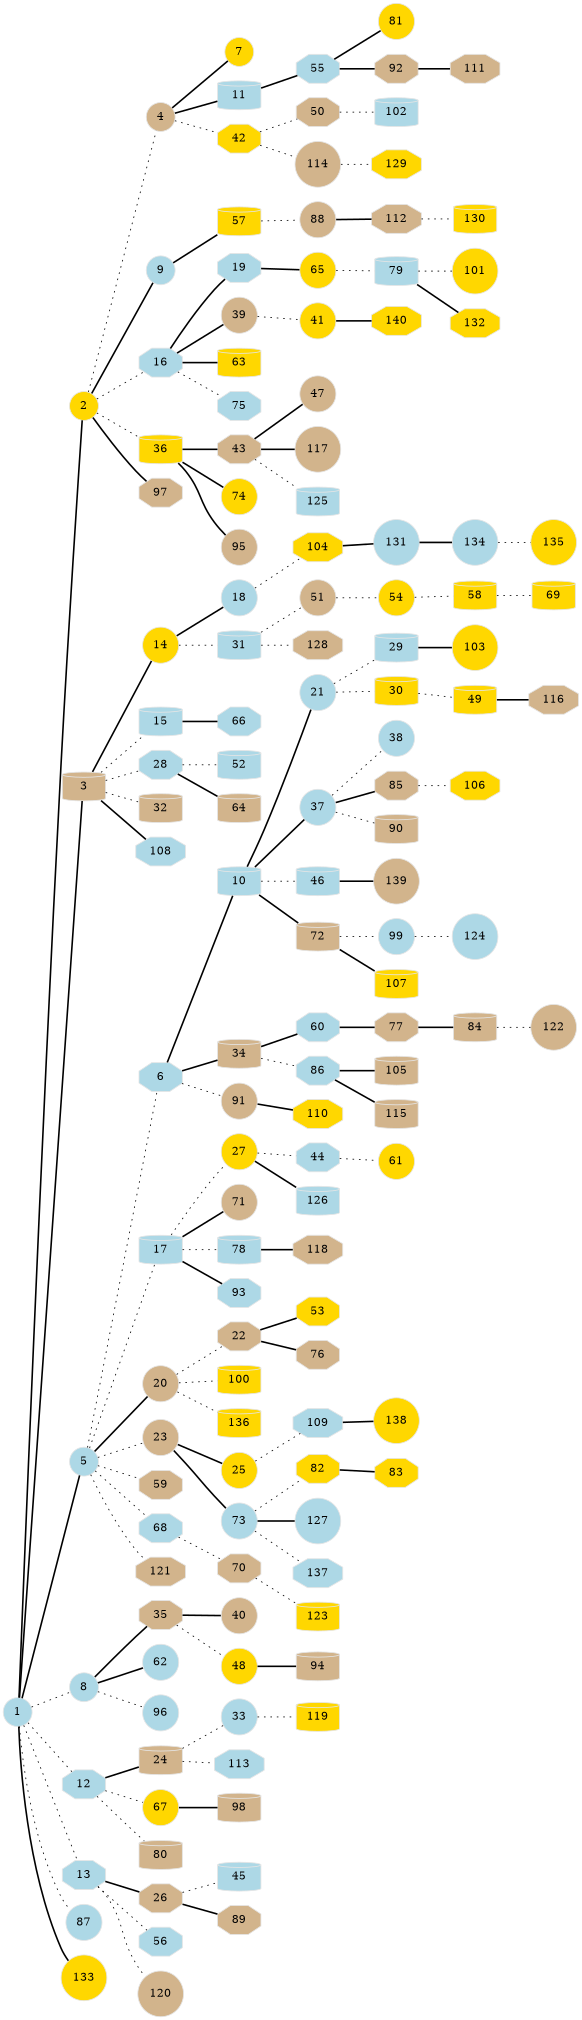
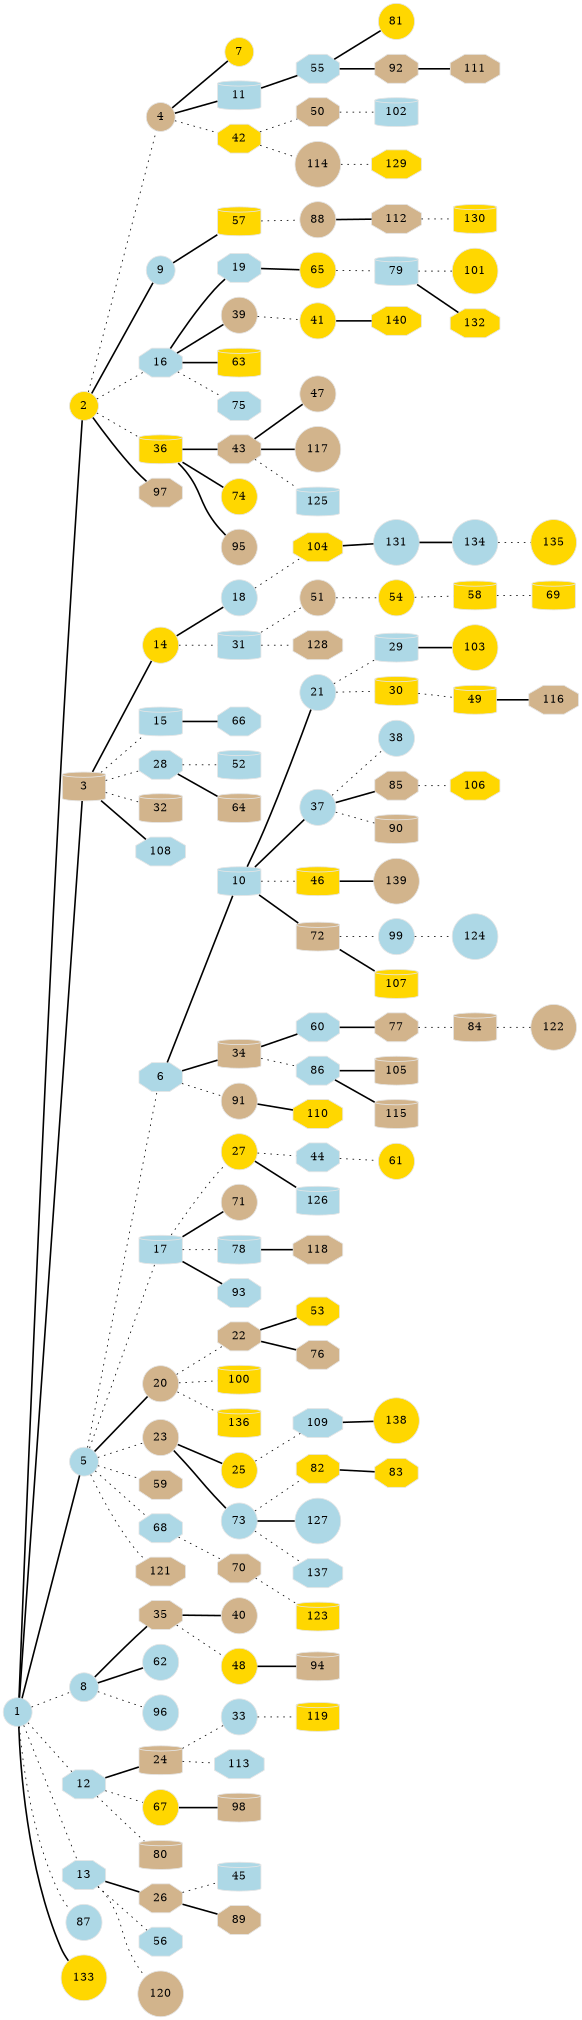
(318, 881) -> (318, 881)
(436, 1027) -> (436, 1027)
